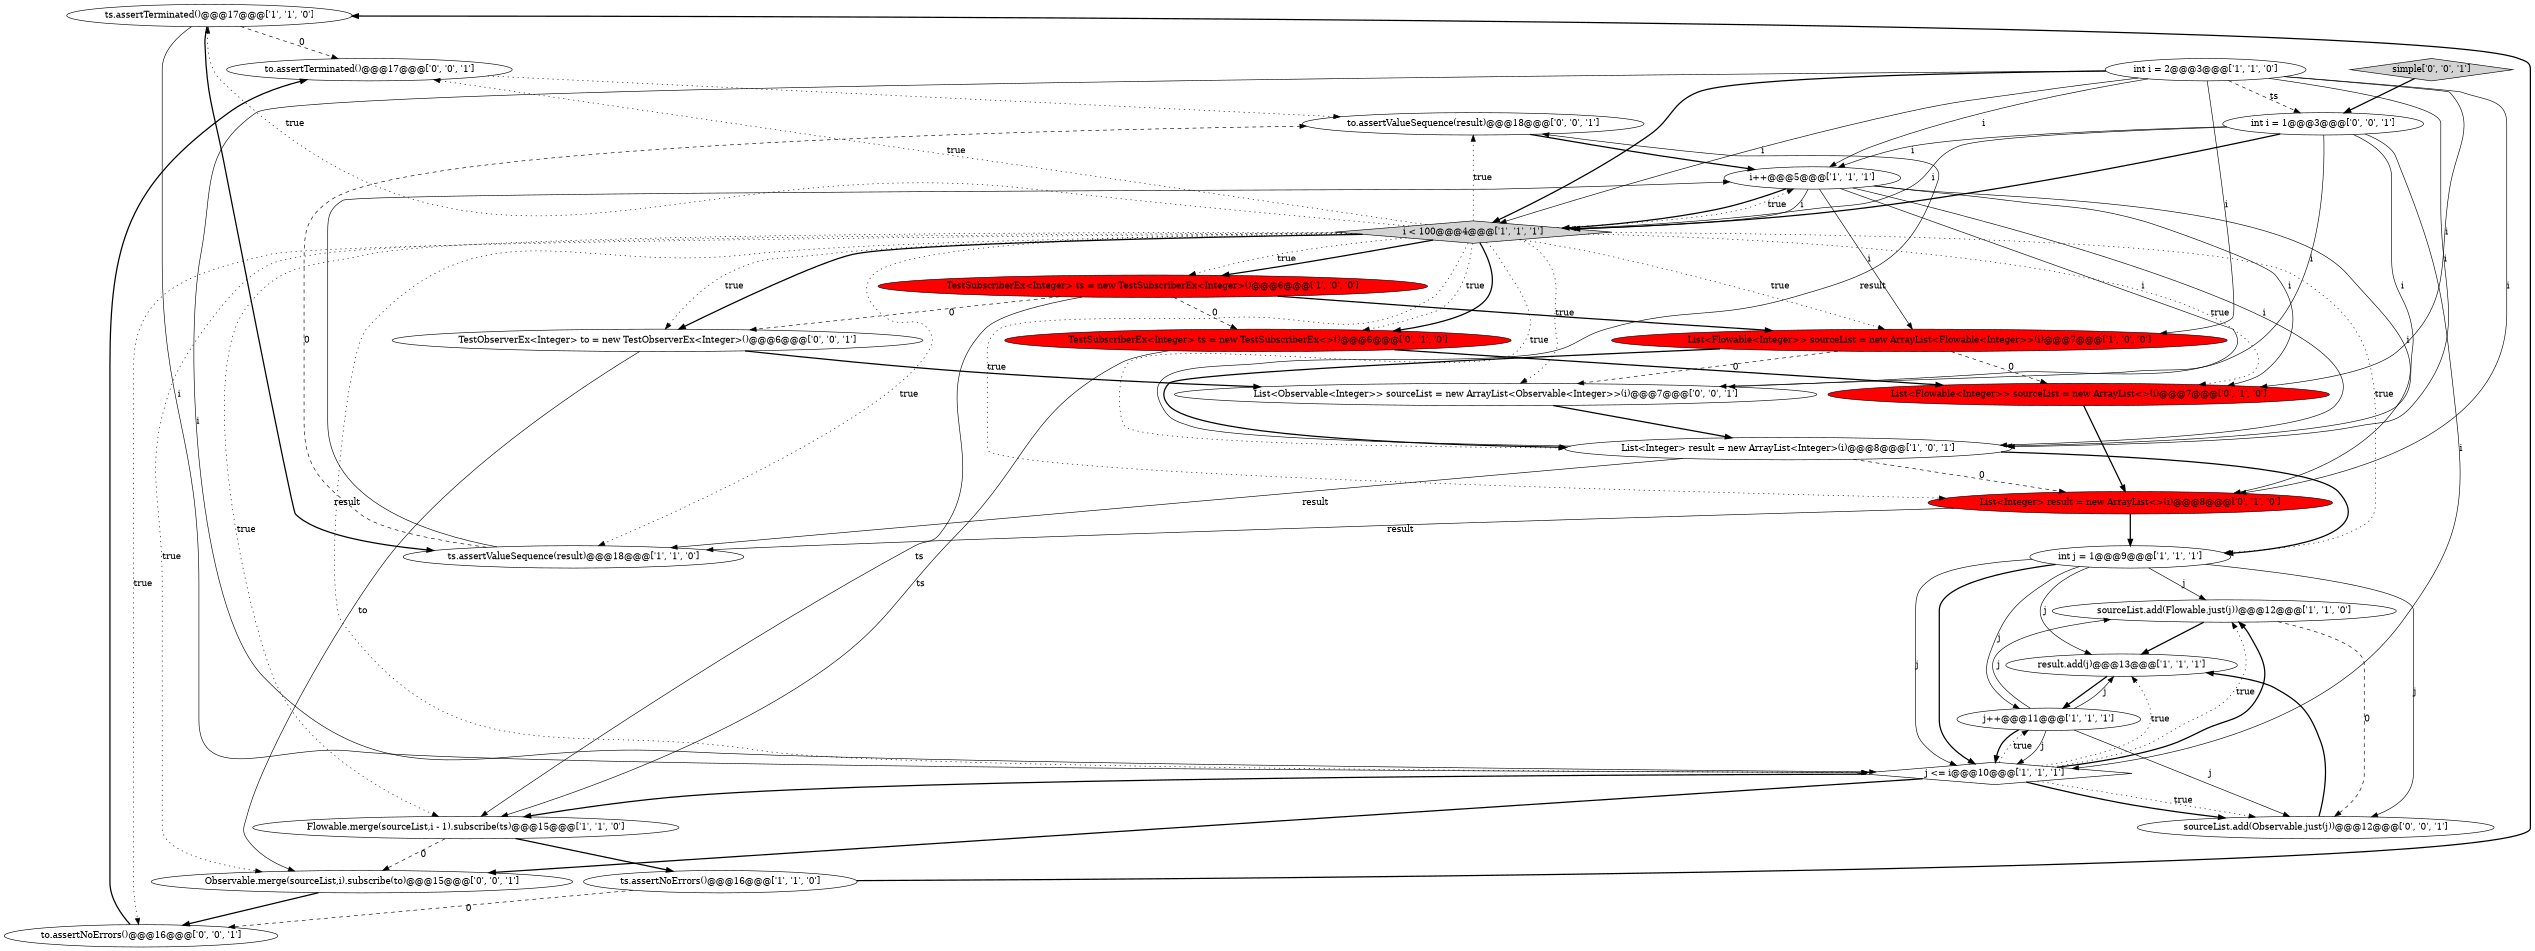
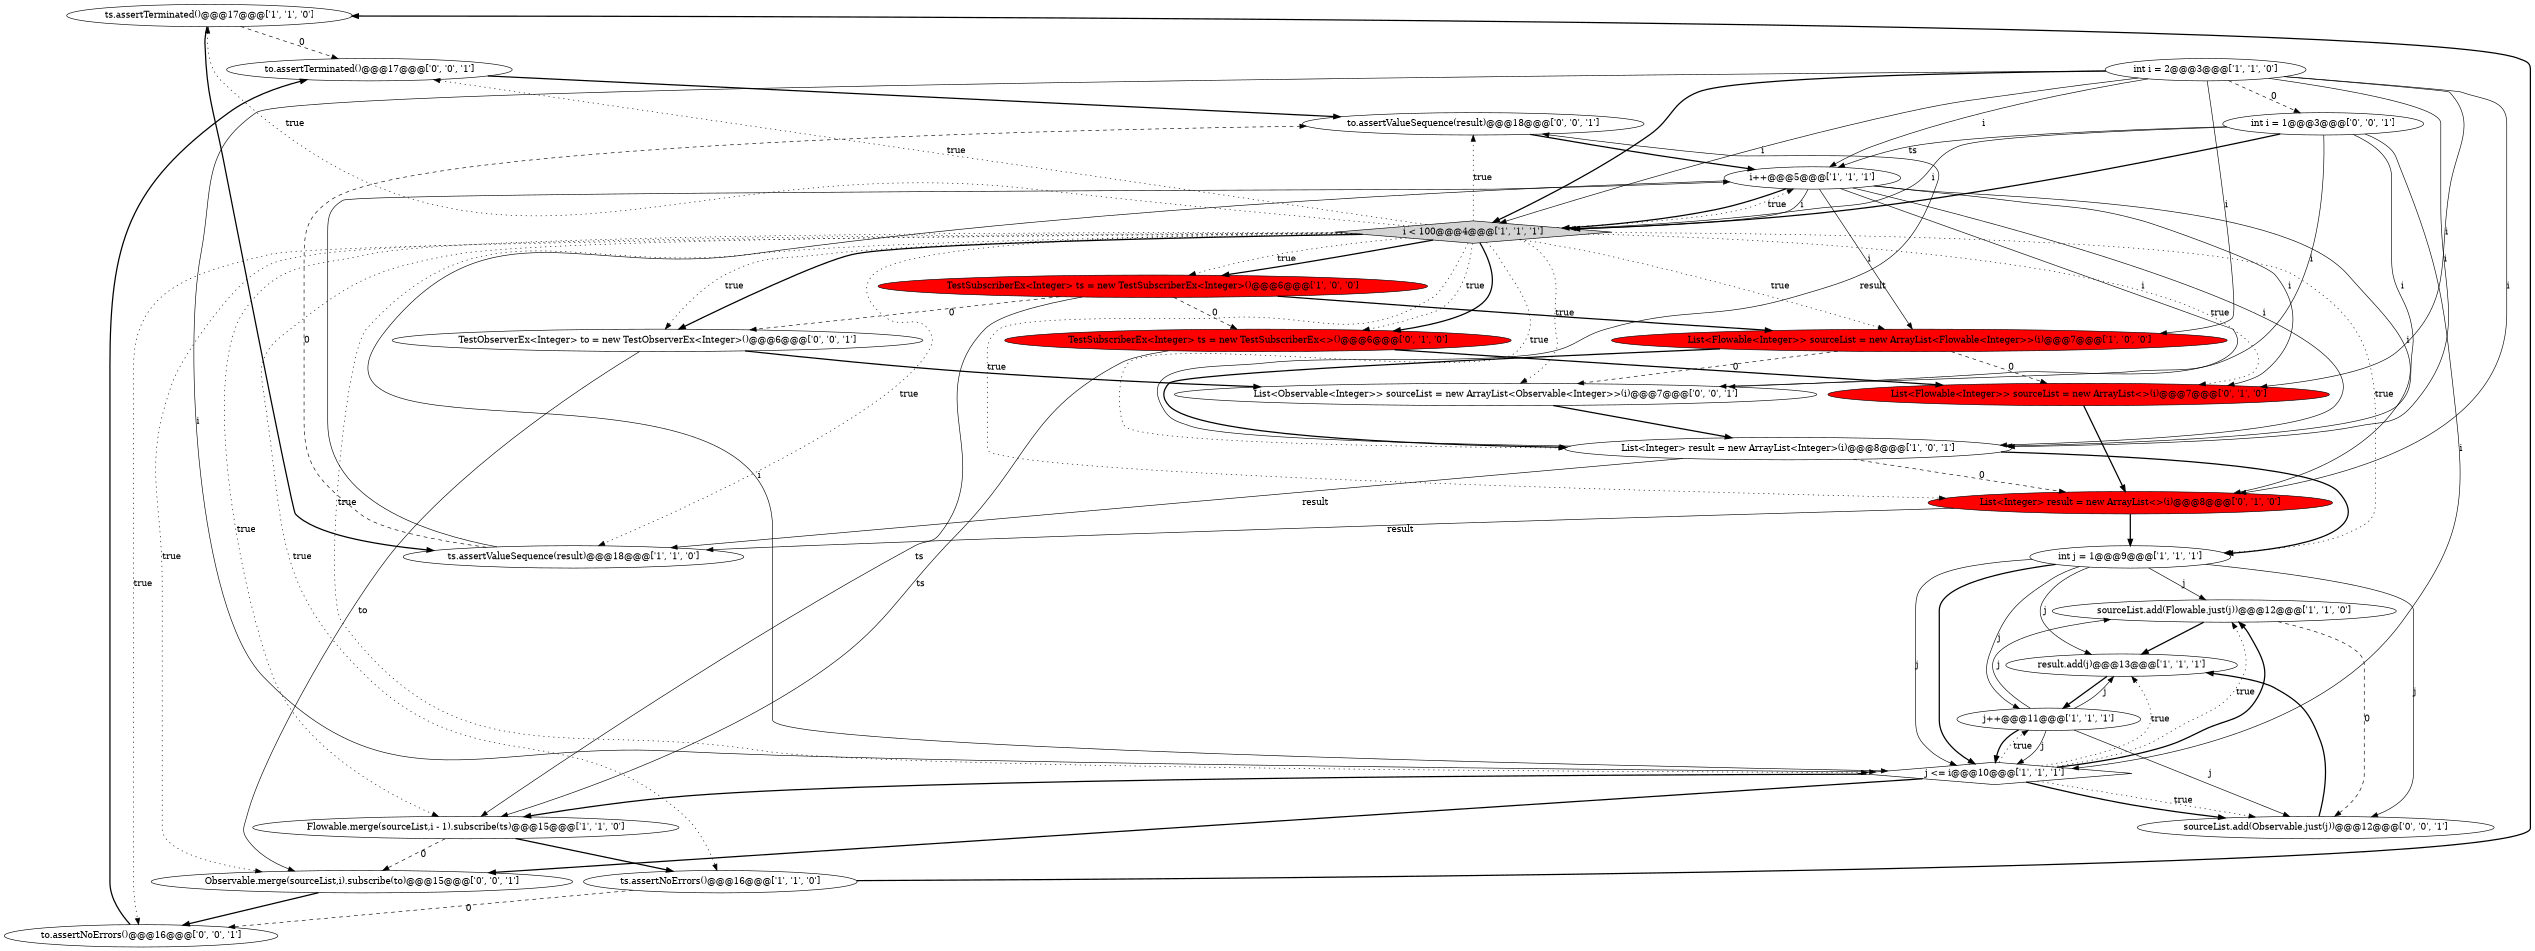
(2431, 70) -> none
(911, 96) -> (911, 96)
(2274, 97) -> (2274, 97)
(1913, 151) -> (1913, 151)
none -> (413, 263)
(347, 503) -> (347, 503)
(665, 762) -> (534, 413)
